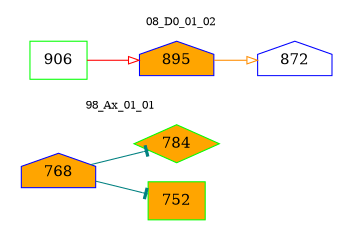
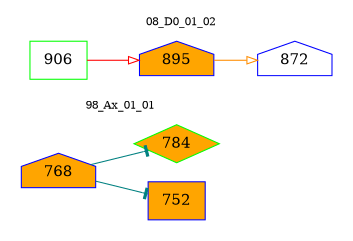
(177, 201) -> (177, 201)
